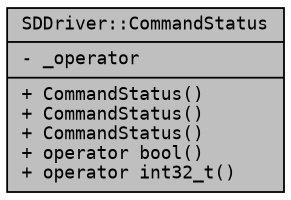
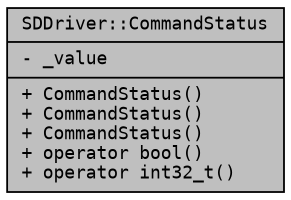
(81, 59) -> (65, 59)
